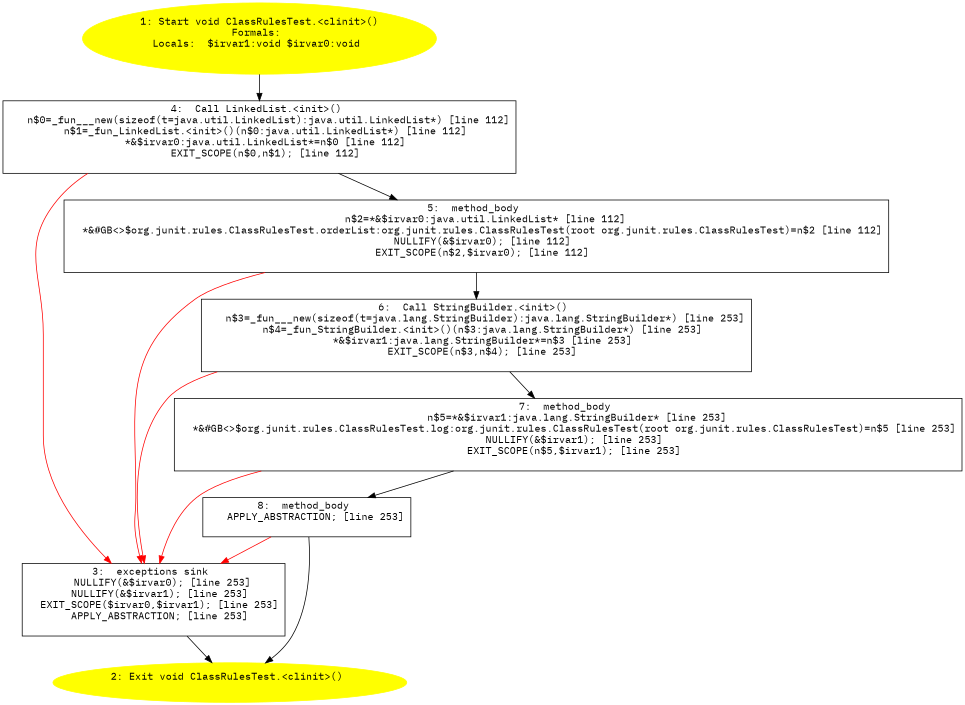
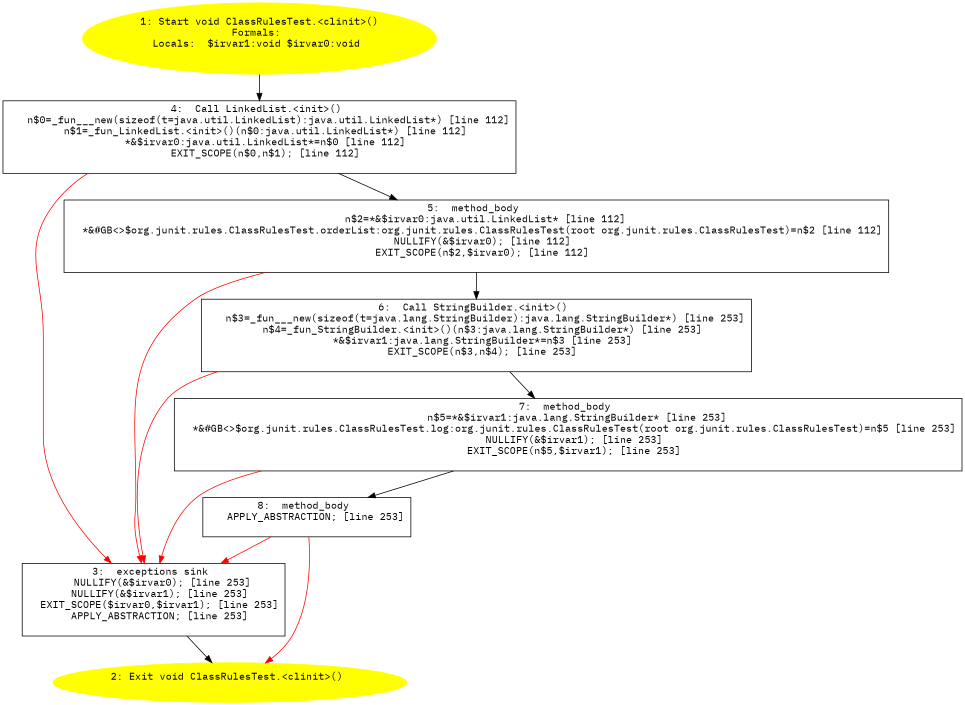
(305, 603) -> (305, 603)
